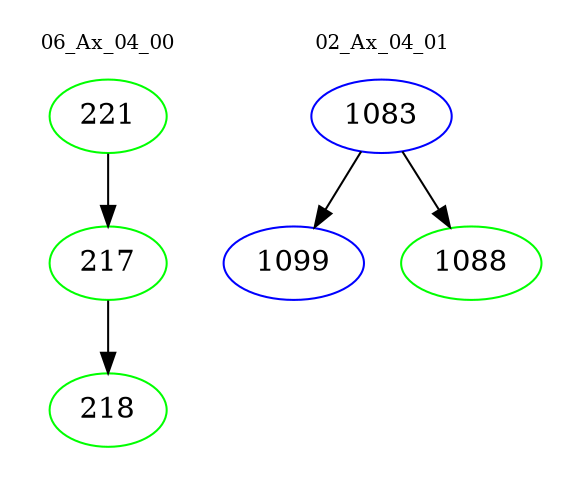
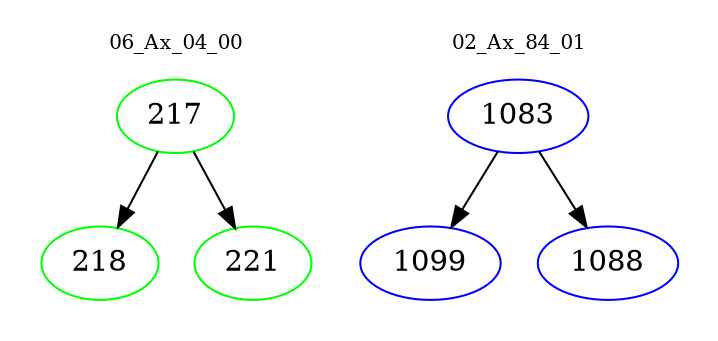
(383, 44) -> (519, 44)
(108, 180) -> (209, 181)
(471, 263) -> (608, 263)
